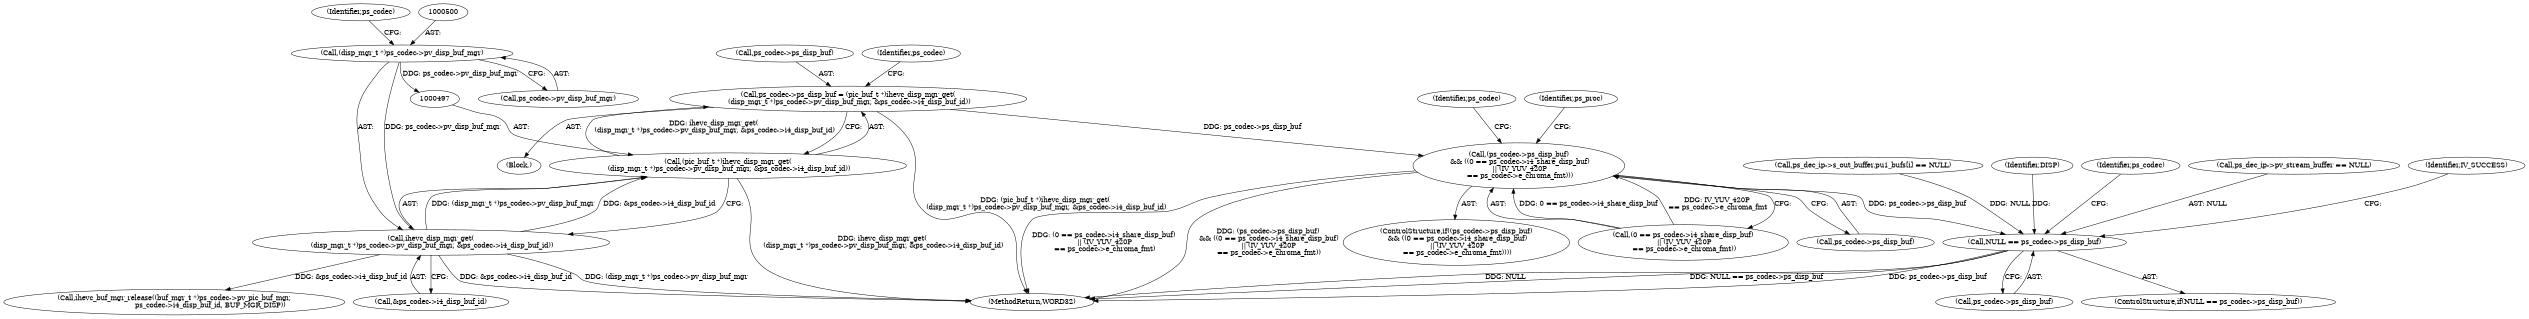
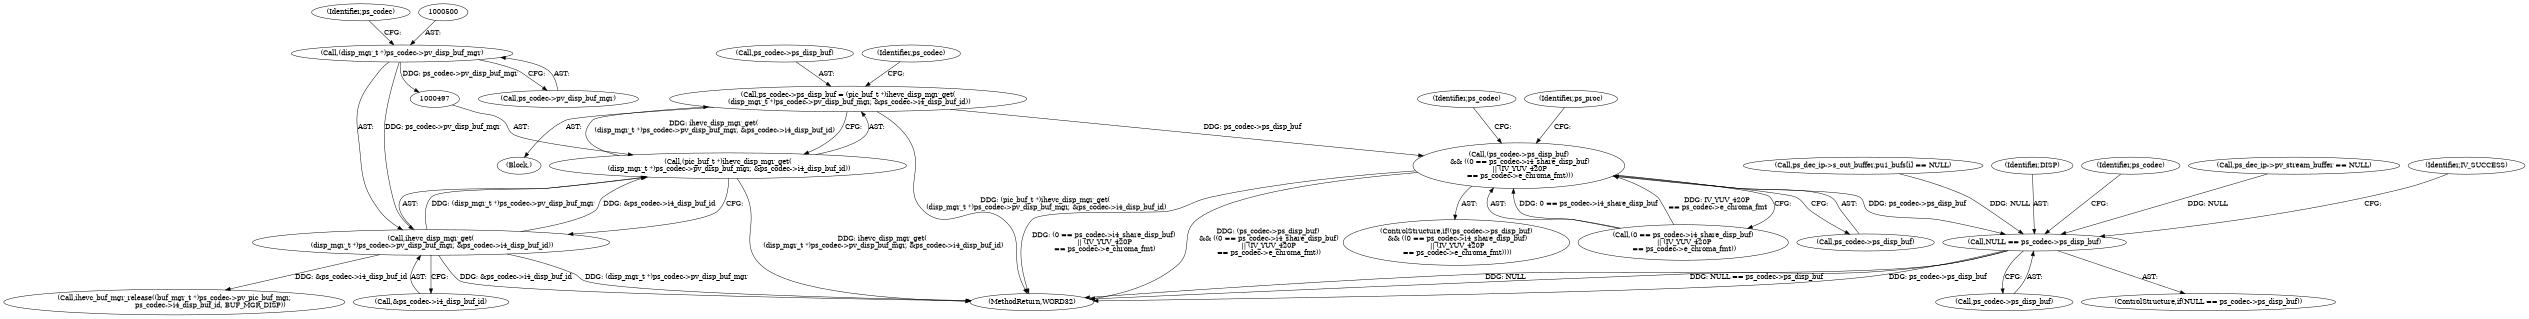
(2042, 204) -> (2042, 204)
(2208, 204) -> (2208, 204)
